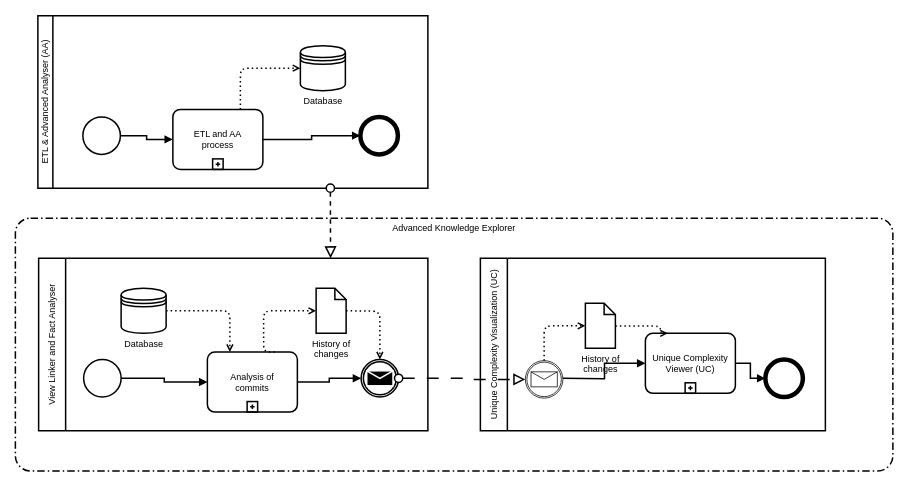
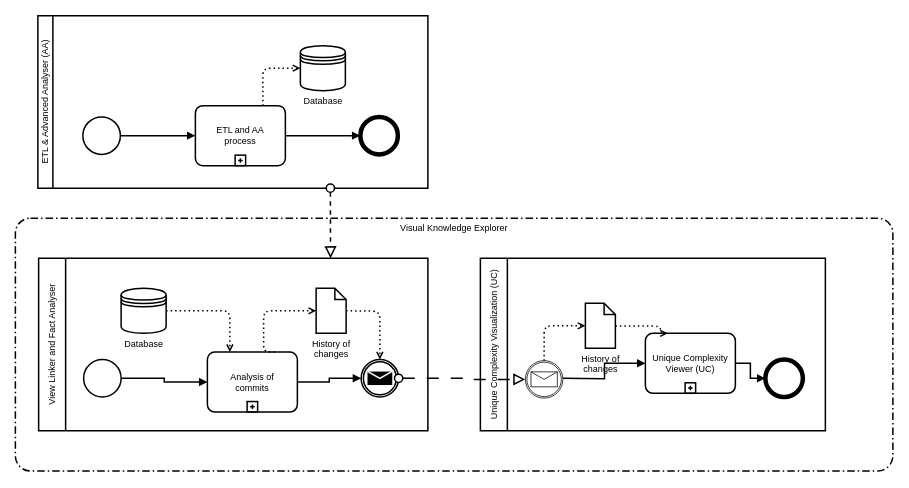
(218, 139) -> (240, 135)
(454, 227) -> (454, 227)
